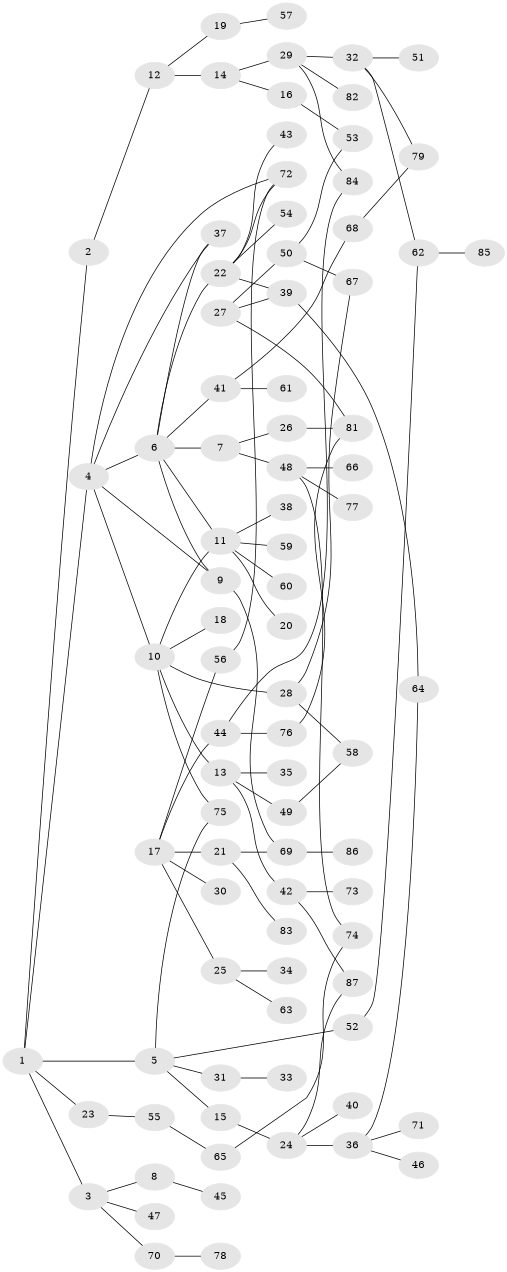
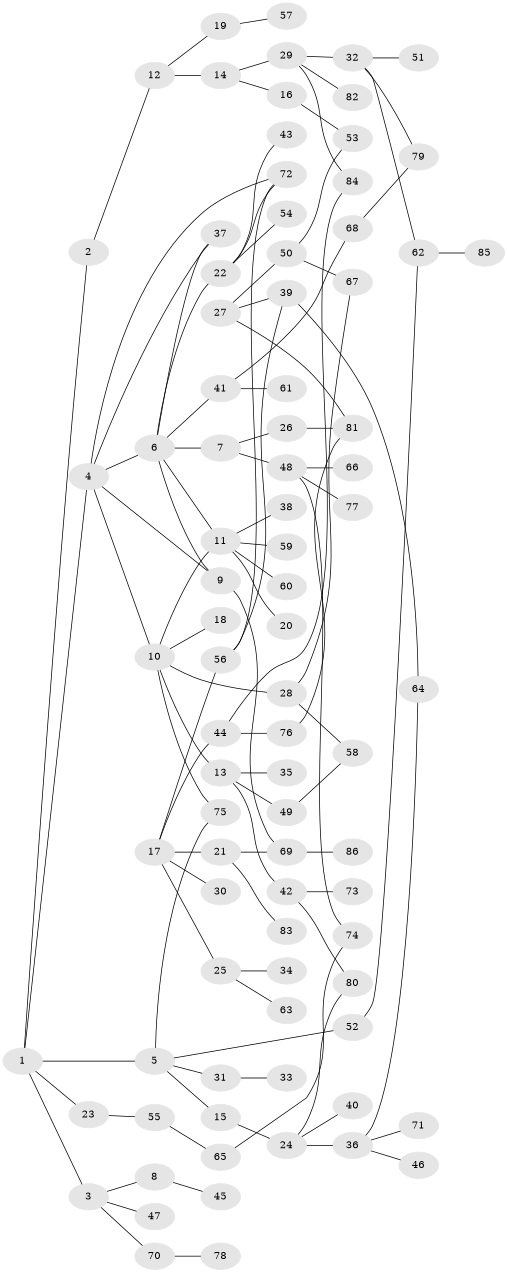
(259, 285) -> (263, 480)
(353, 983) -> (353, 983)
